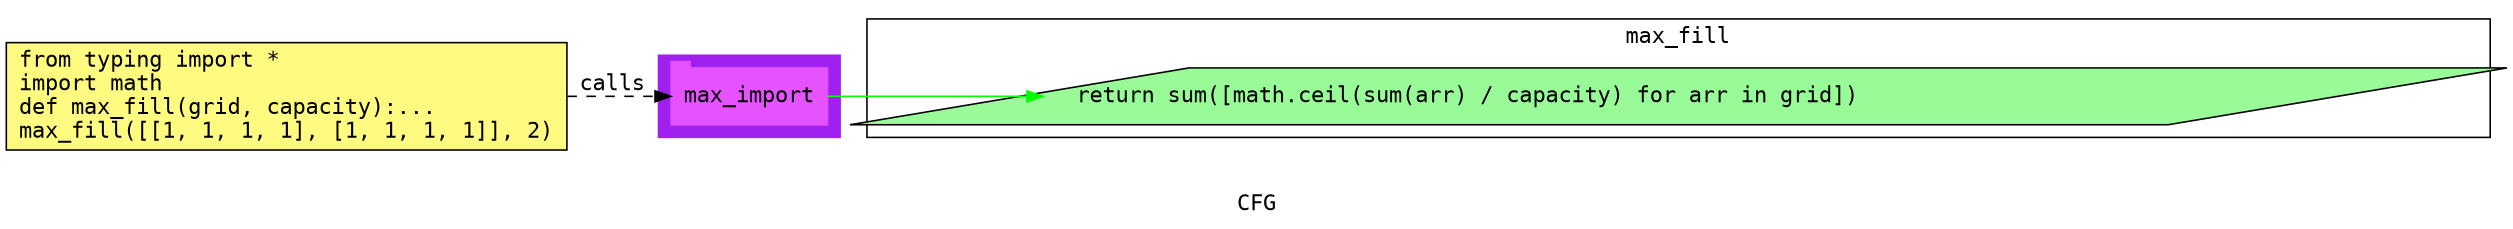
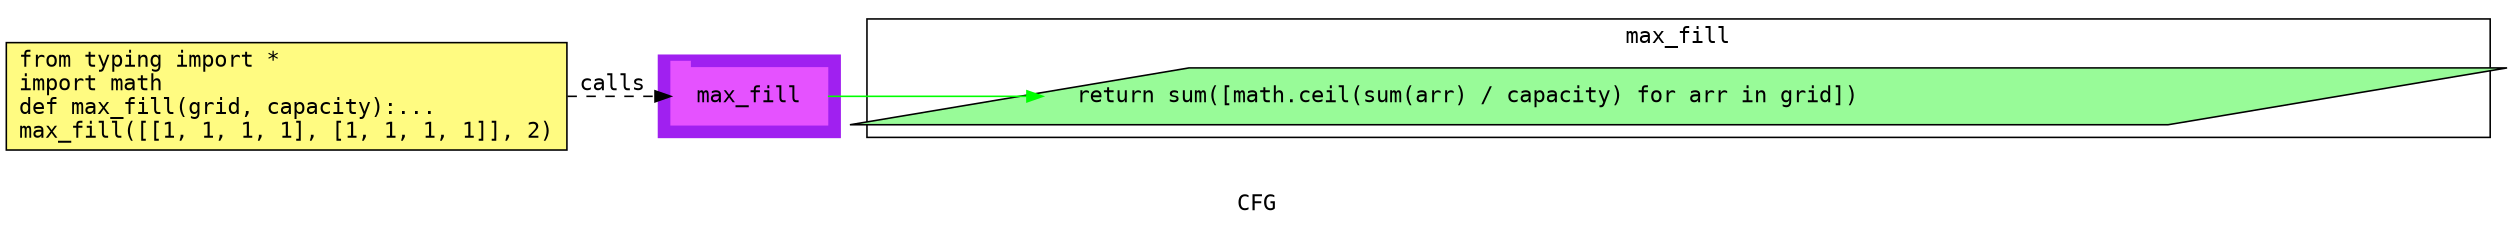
(749, 96) -> (749, 96)
